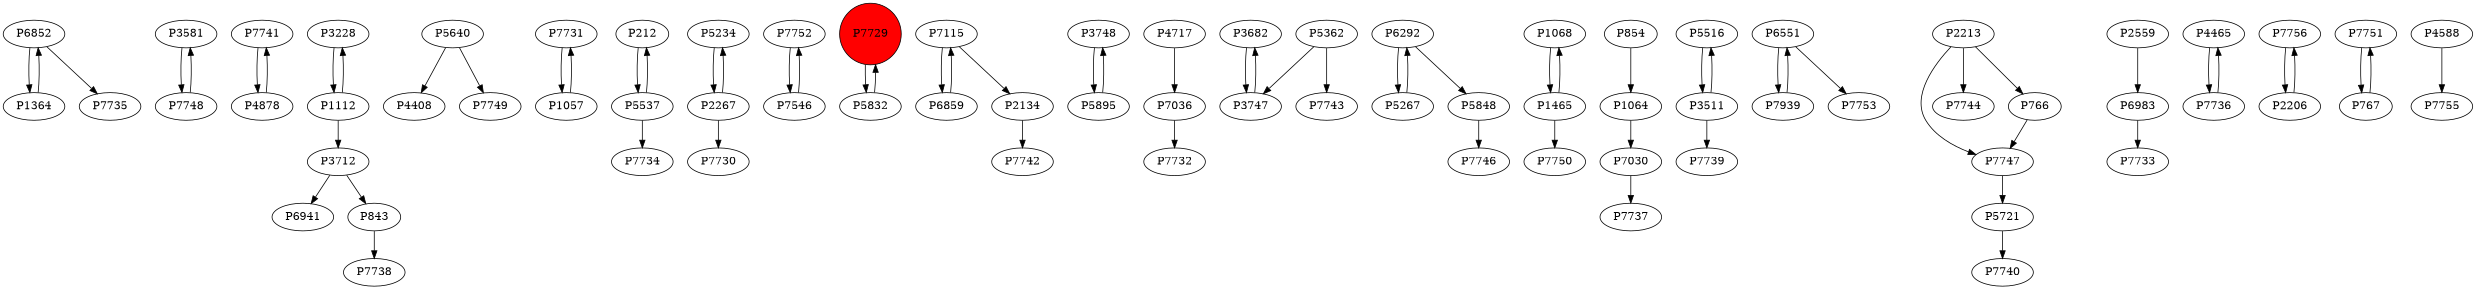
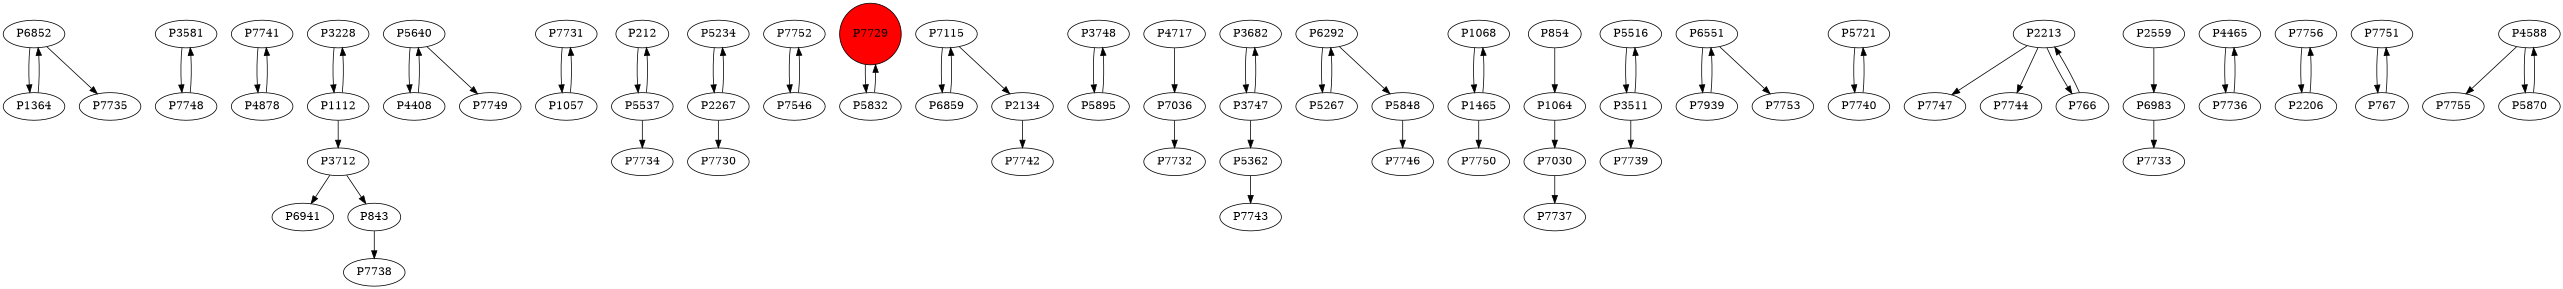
(1292, 68) -> (1251, 130)
none -> (419, 74)
none -> (2529, 106)
(2021, 131) -> (2070, 73)
(2003, 186) -> (1864, 74)
